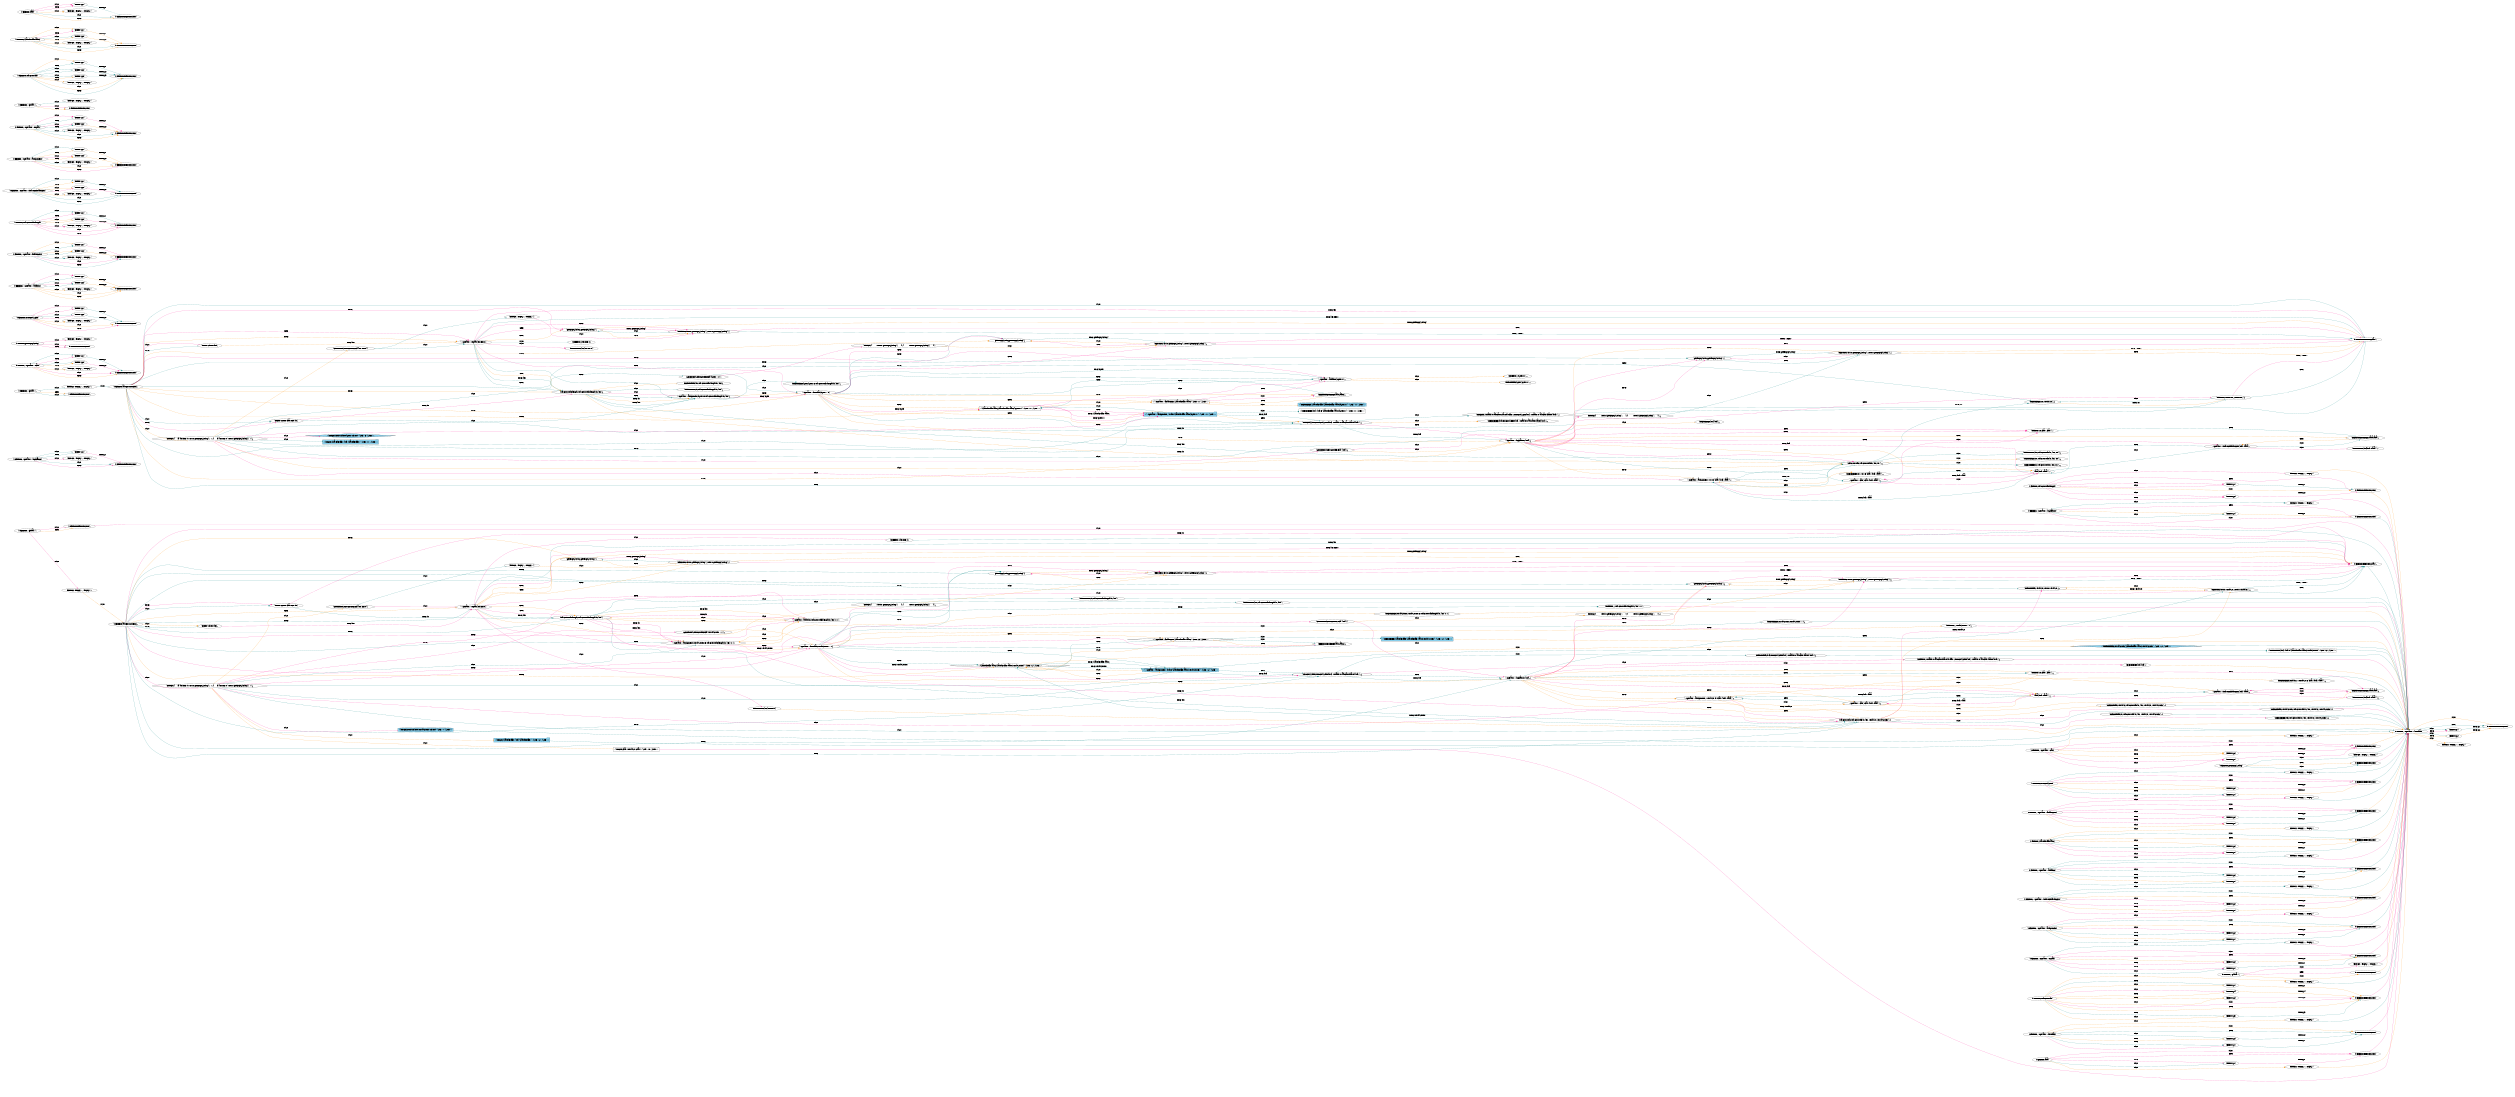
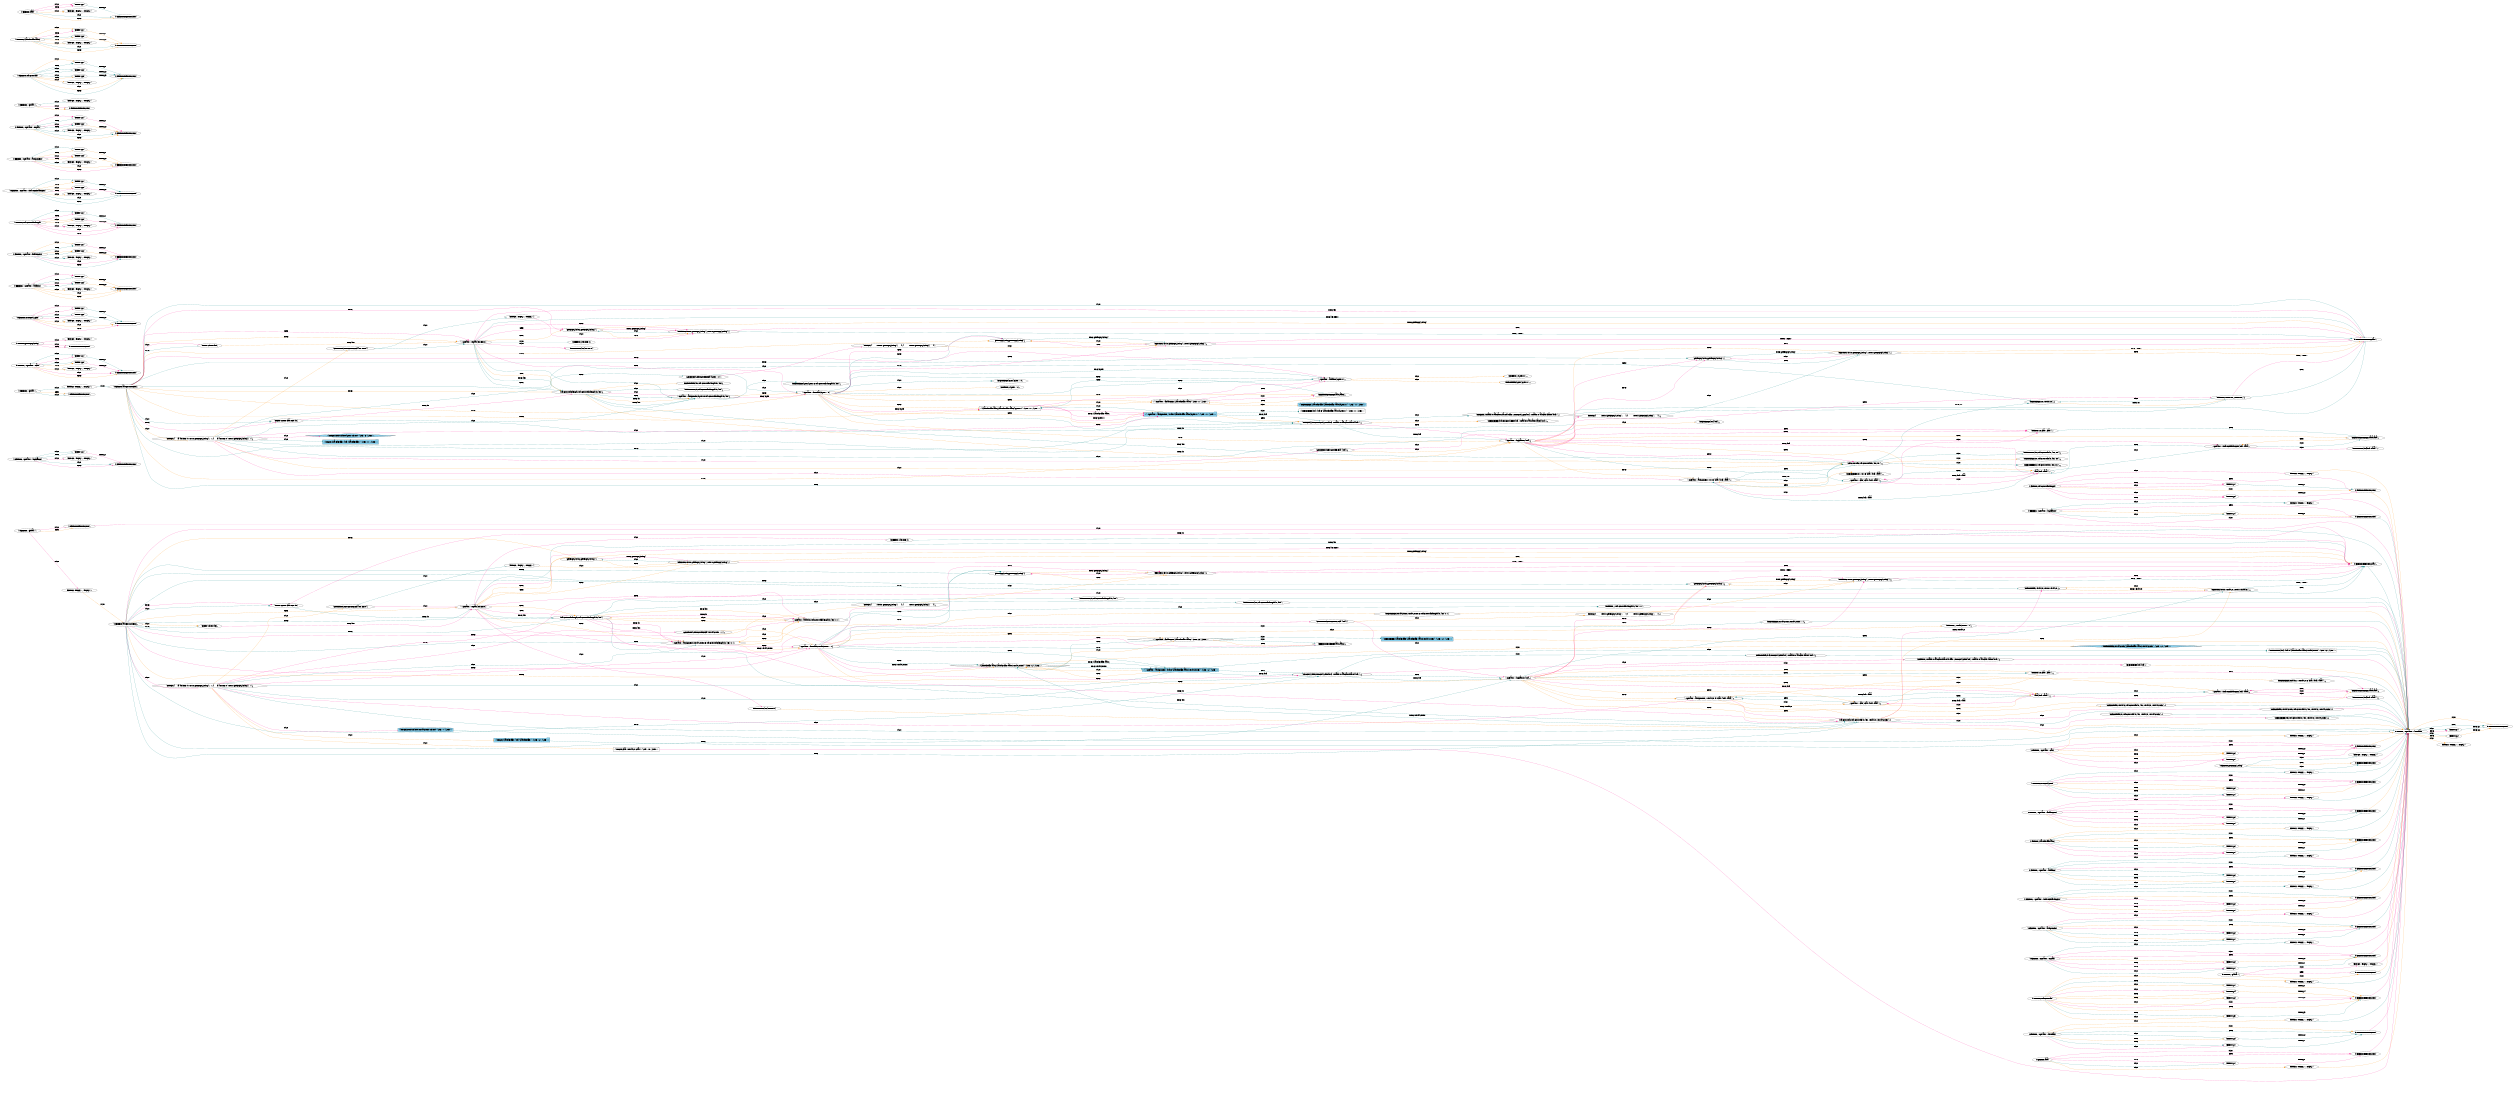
none -> (1010, 381)
none -> (1010, 387)
(1180, 607) -> (1180, 607)
